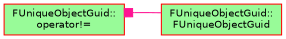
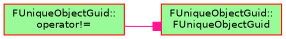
(148, 13) -> (138, 26)
